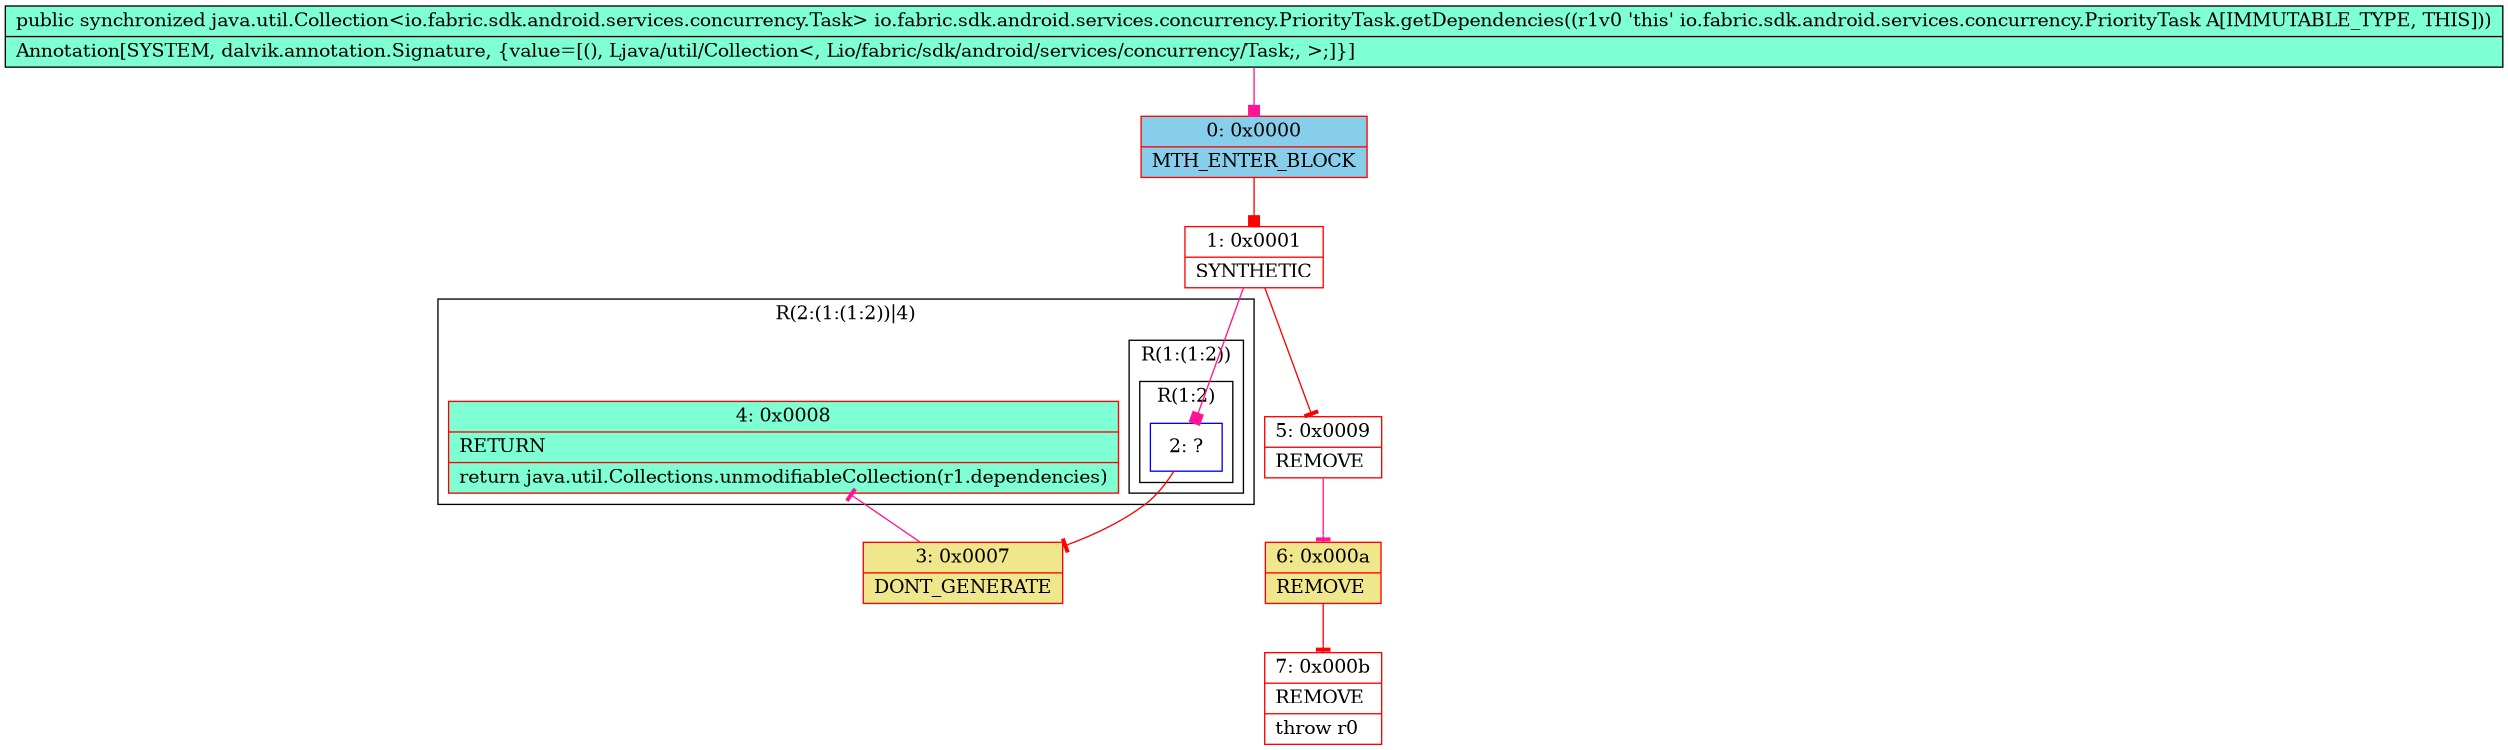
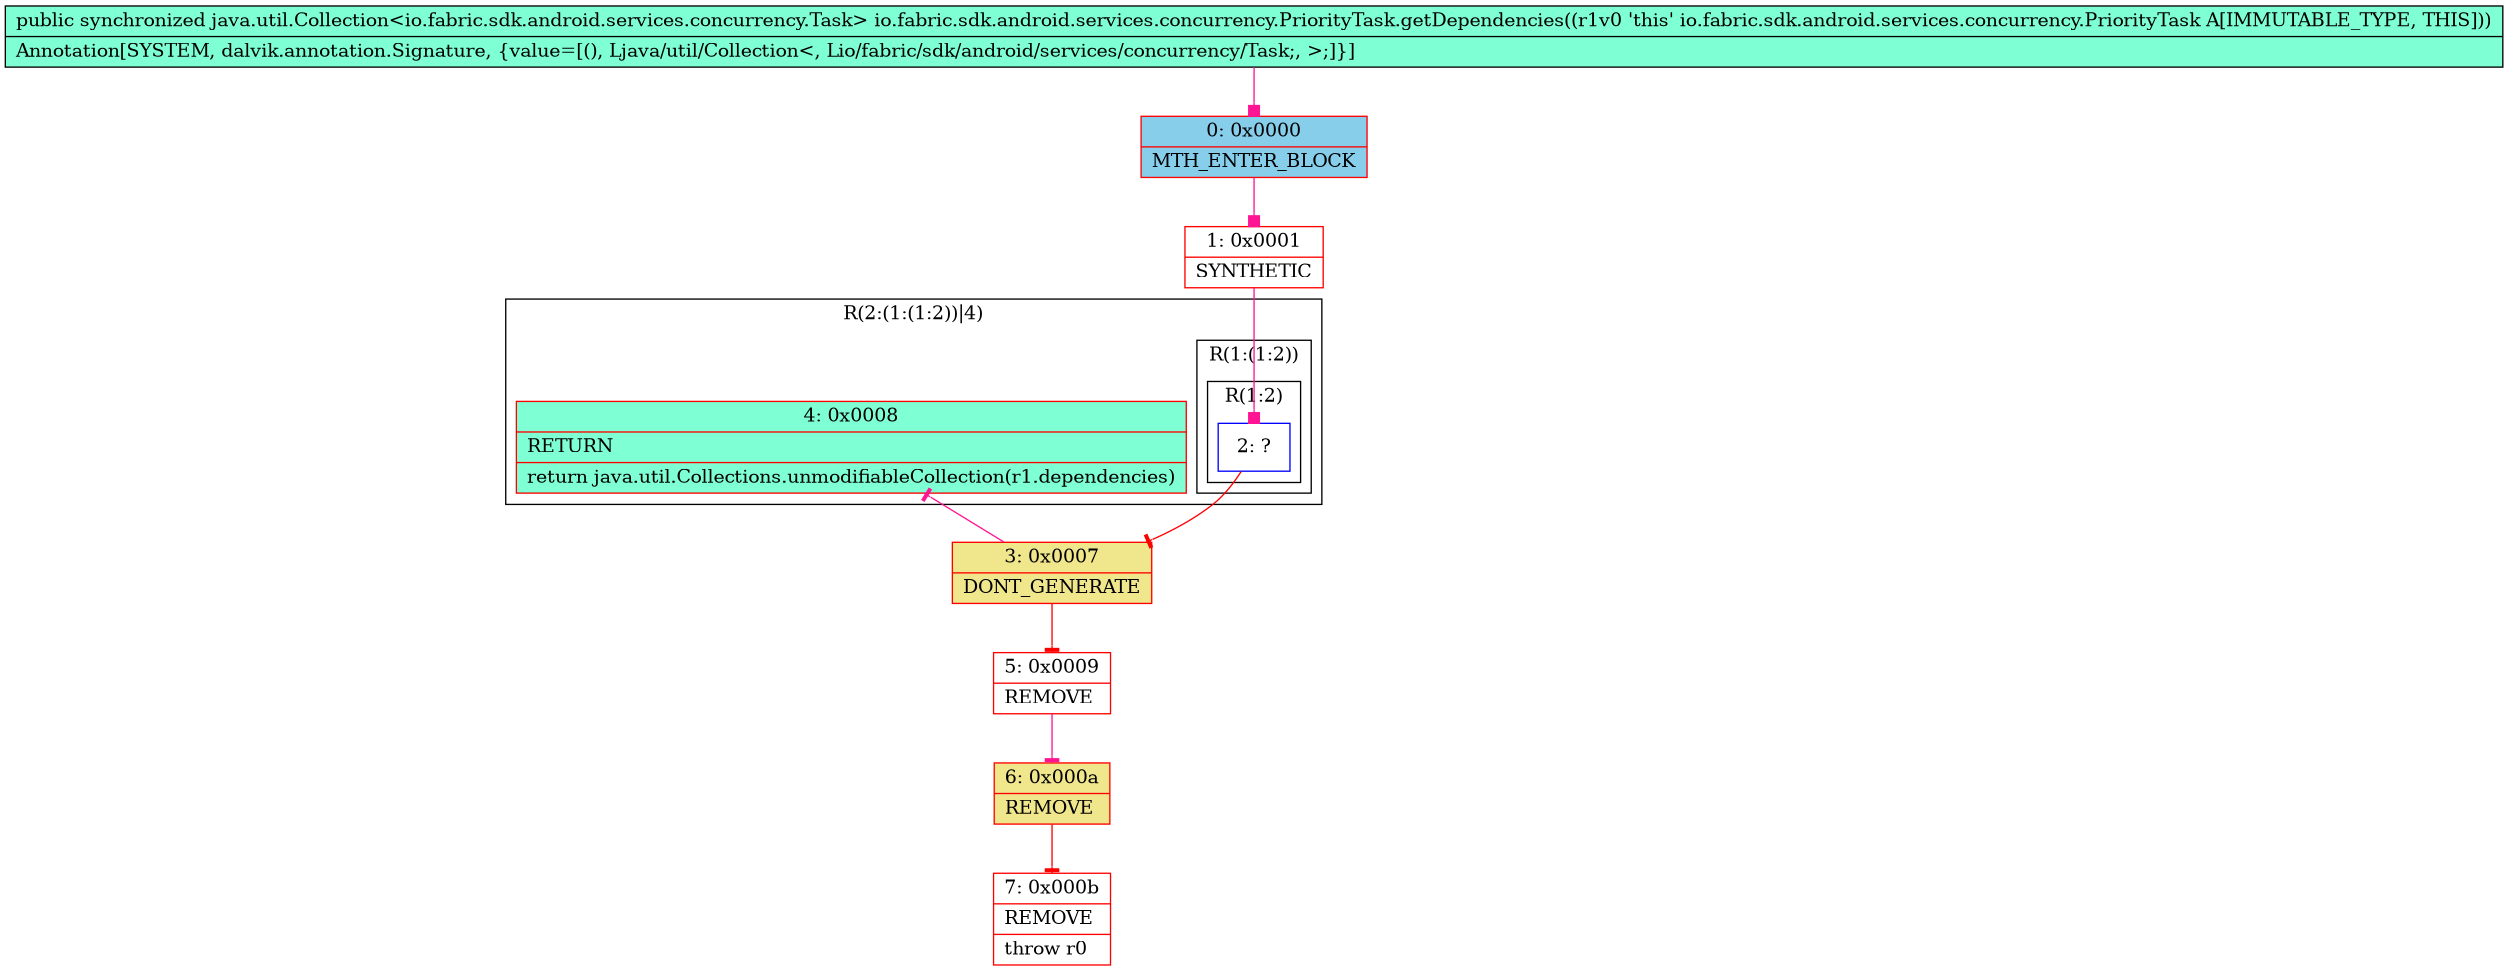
(1254, 195) -> (1254, 195)
(1287, 349) -> (1052, 625)
